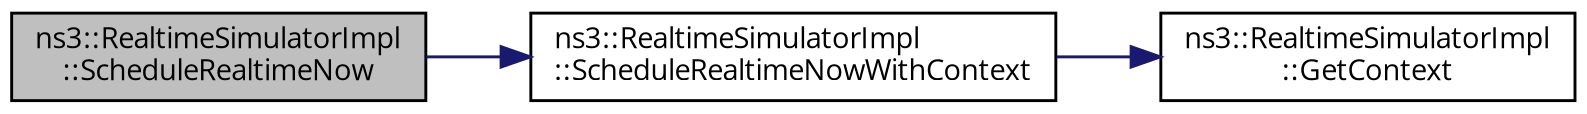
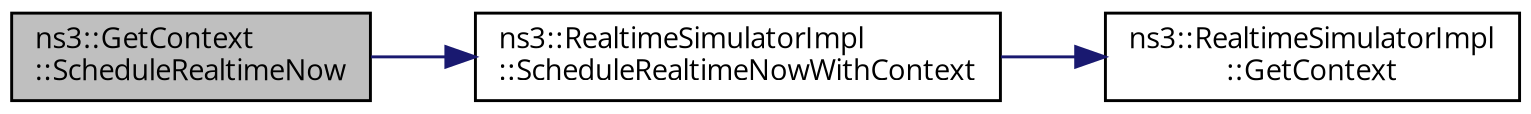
(219, 57) -> (191, 57)
